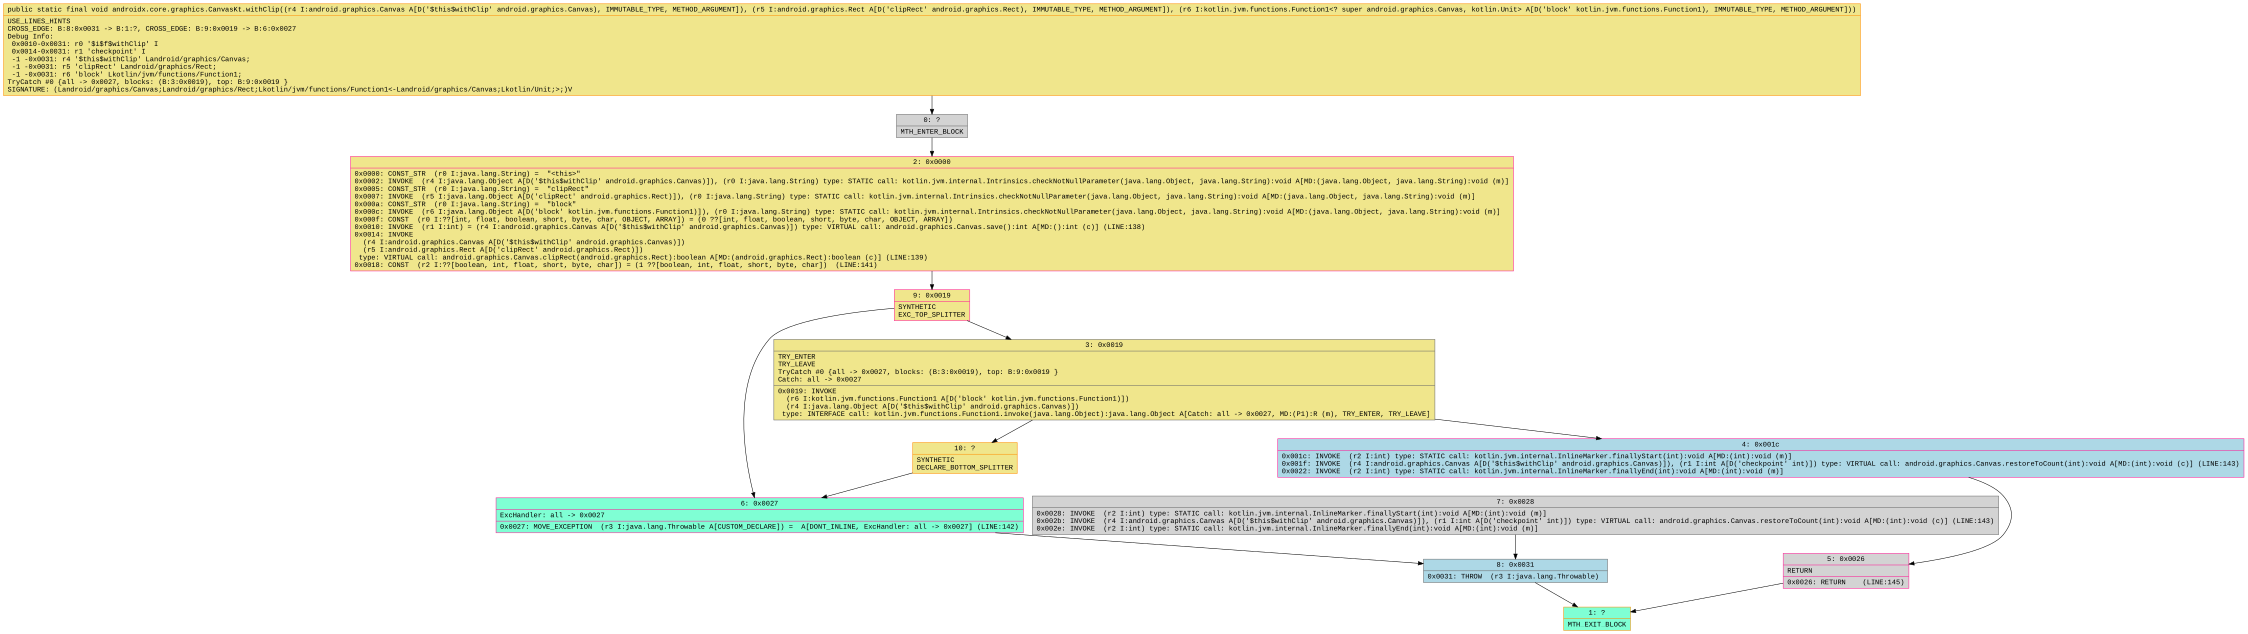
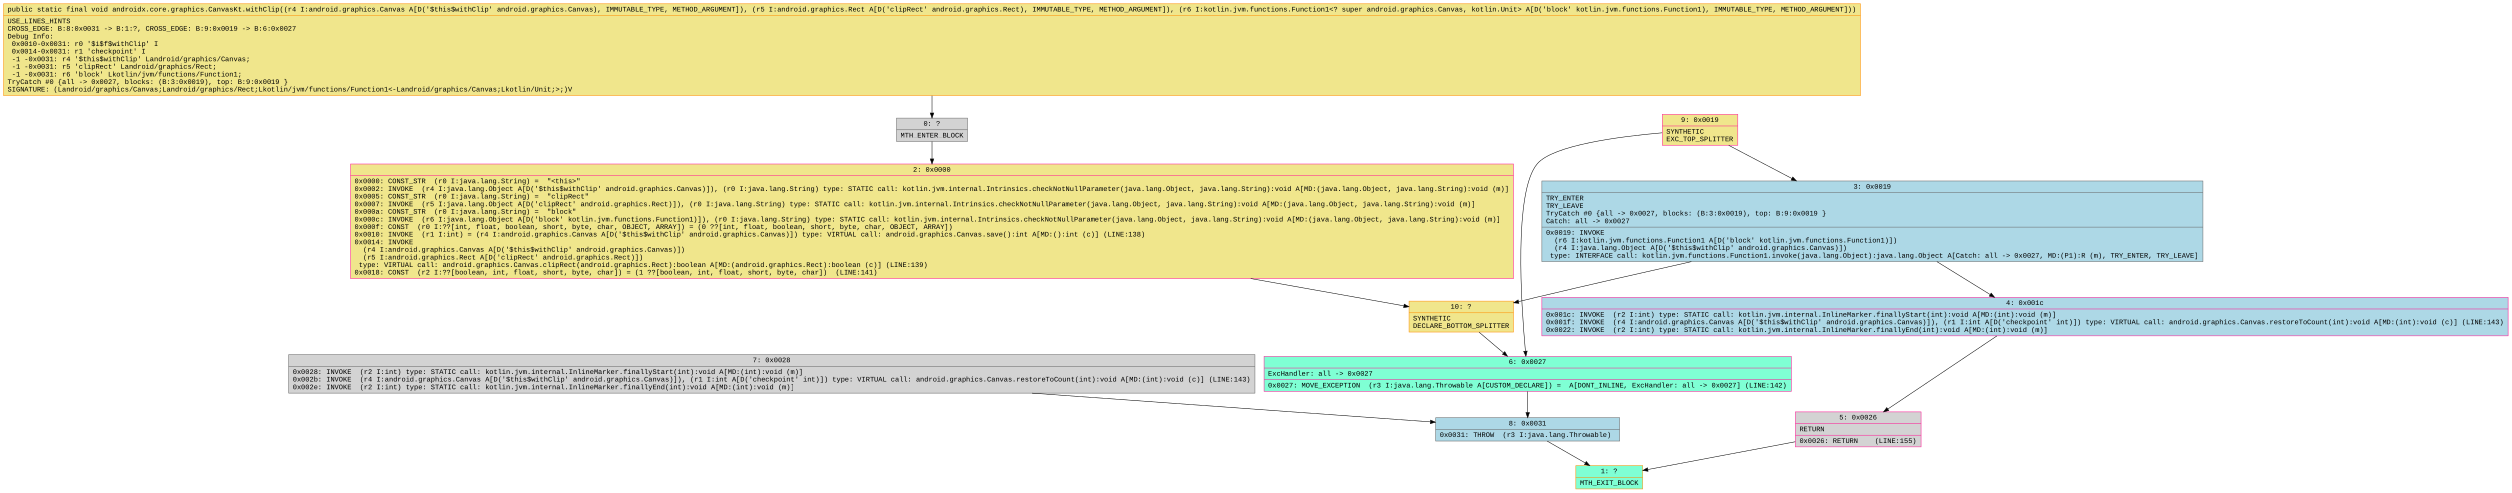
(932, 278) -> (1327, 292)
(1104, 380) -> (1872, 221)
(1846, 582) -> (1858, 441)
